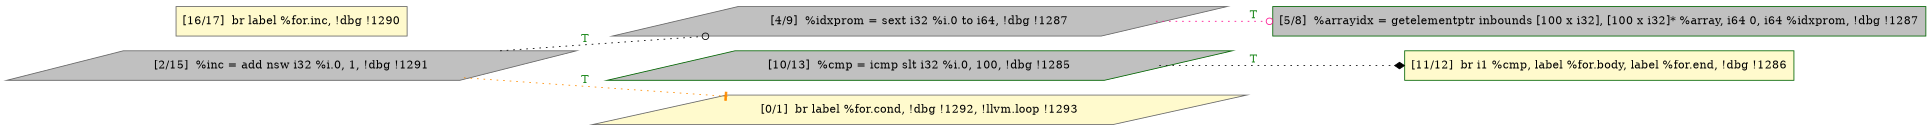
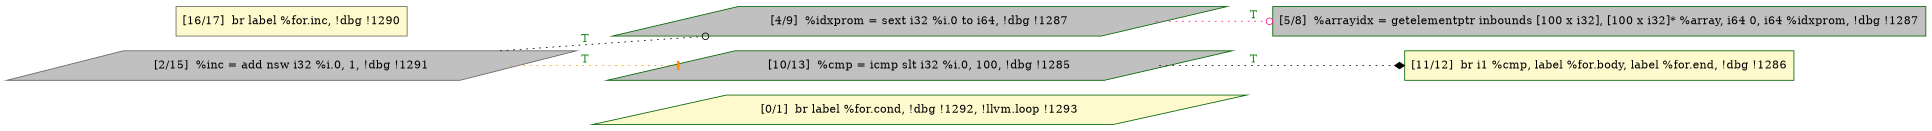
(920, 21) -> (920, 21)
(594, 87) -> (593, 66)
(920, 110) -> (920, 110)
